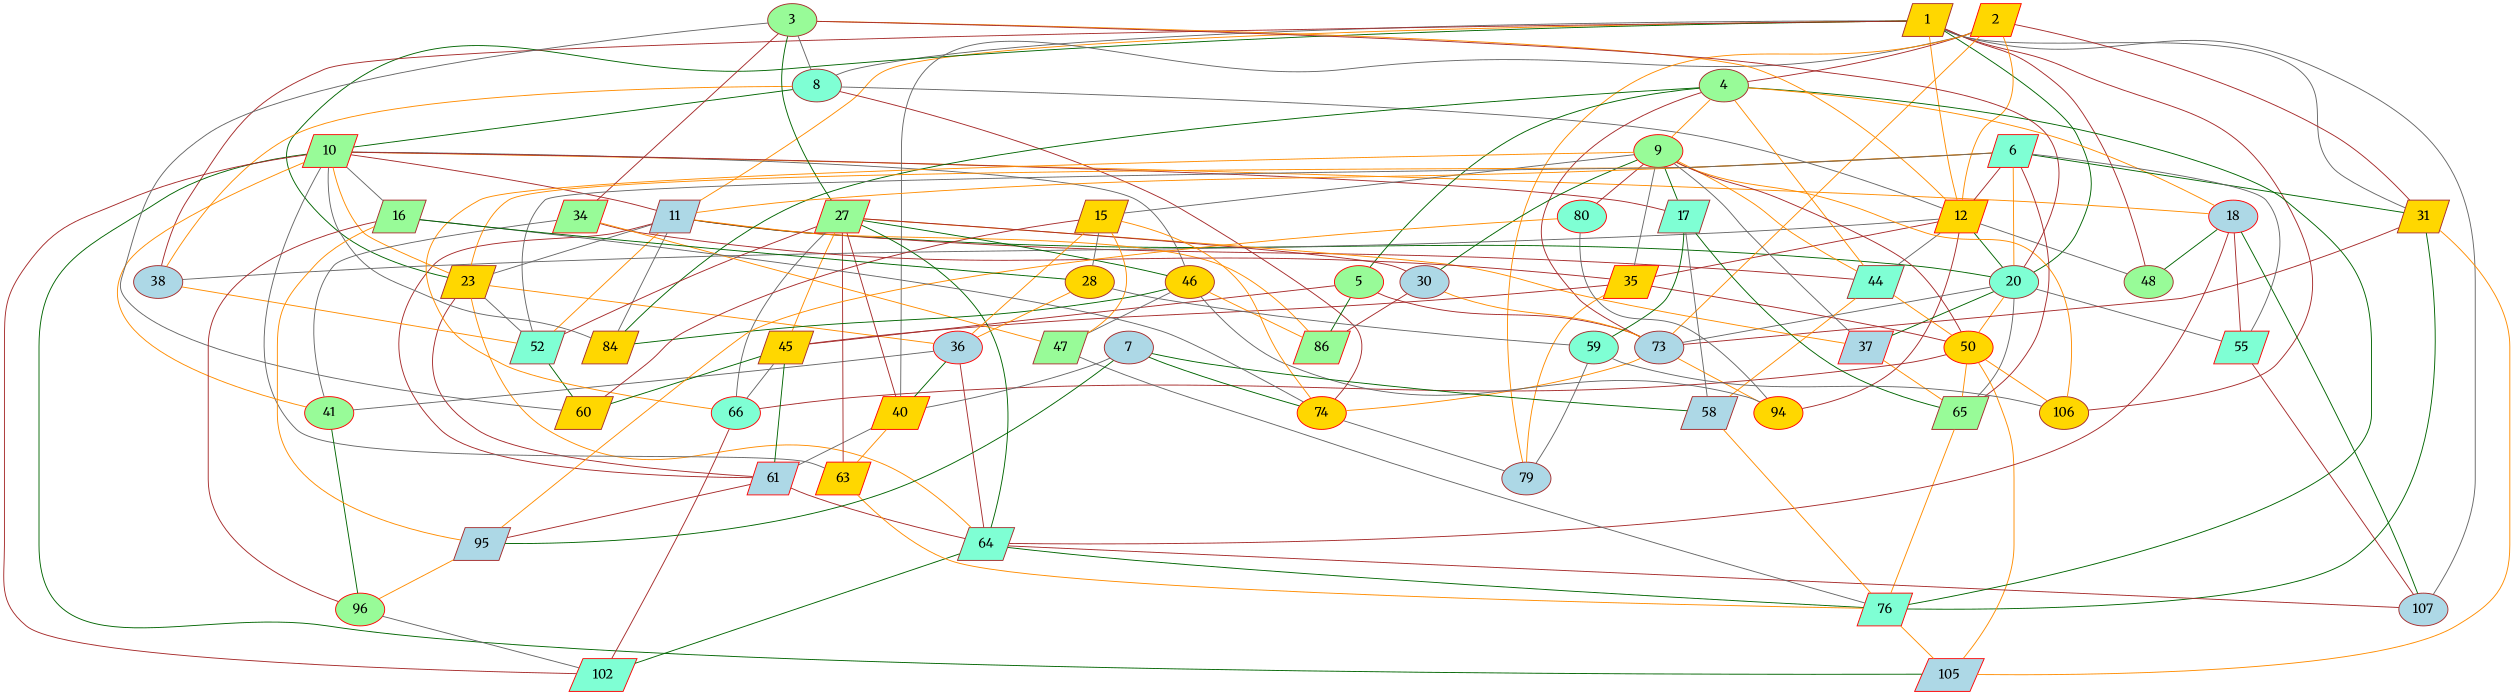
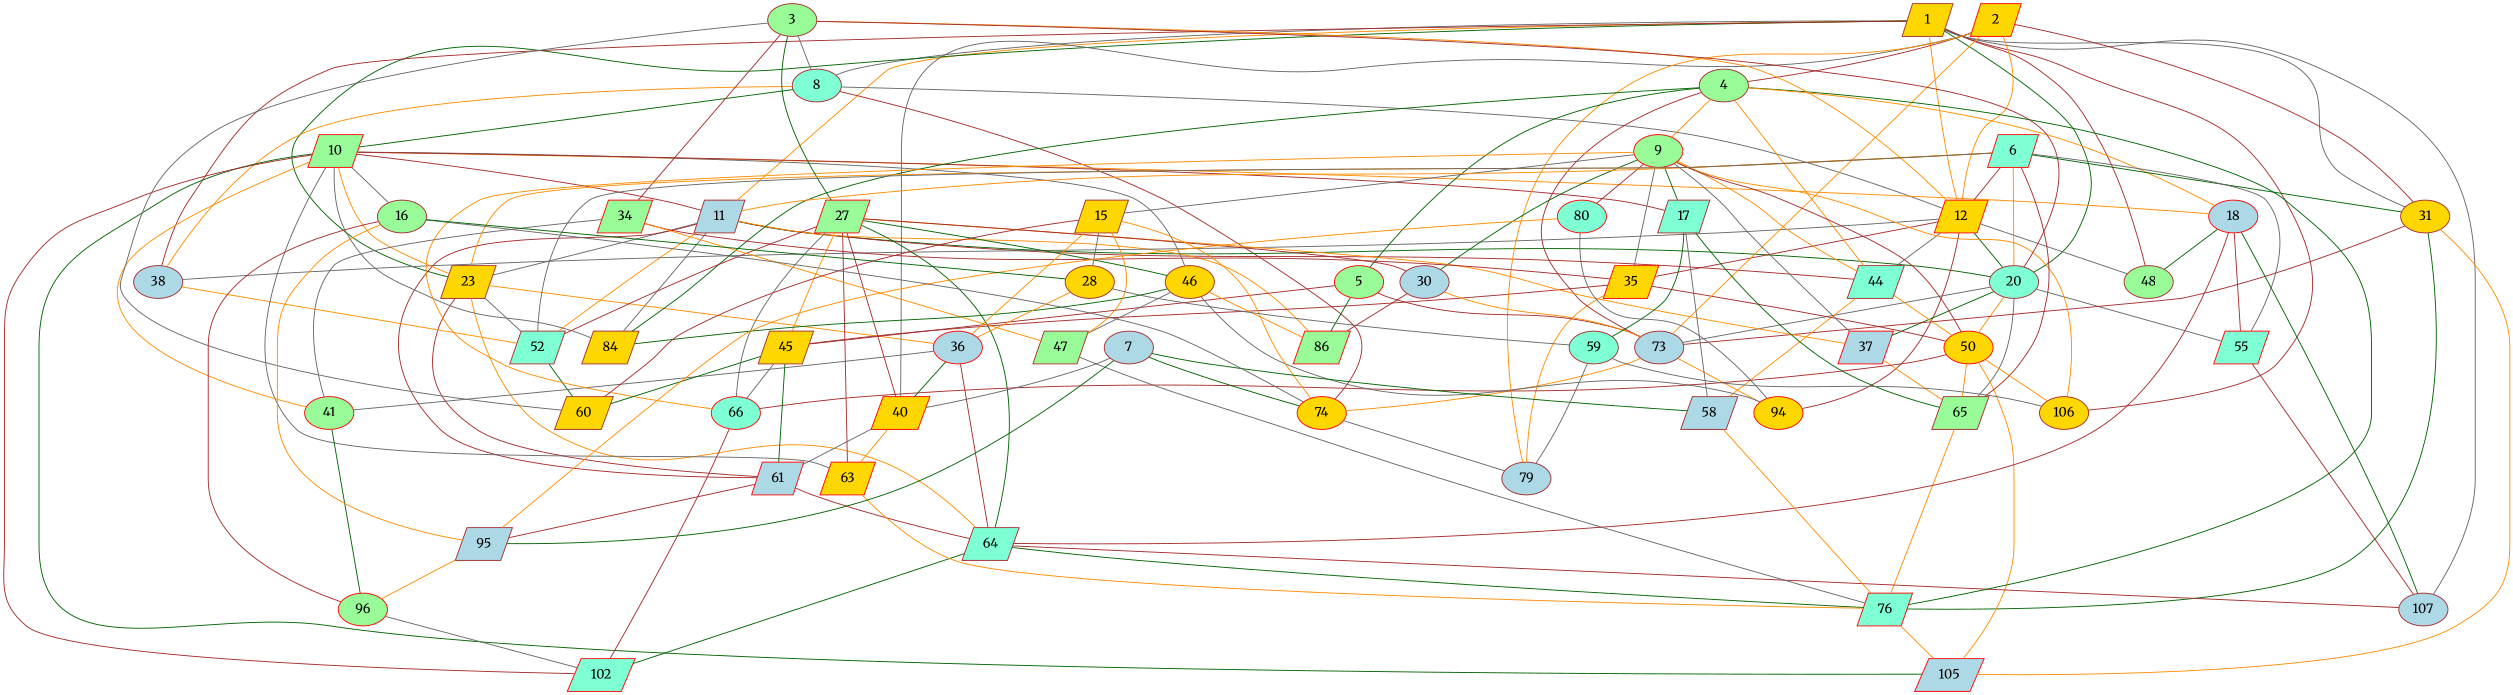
(399, 217) -> (402, 217)
(2423, 217) -> (2425, 217)
